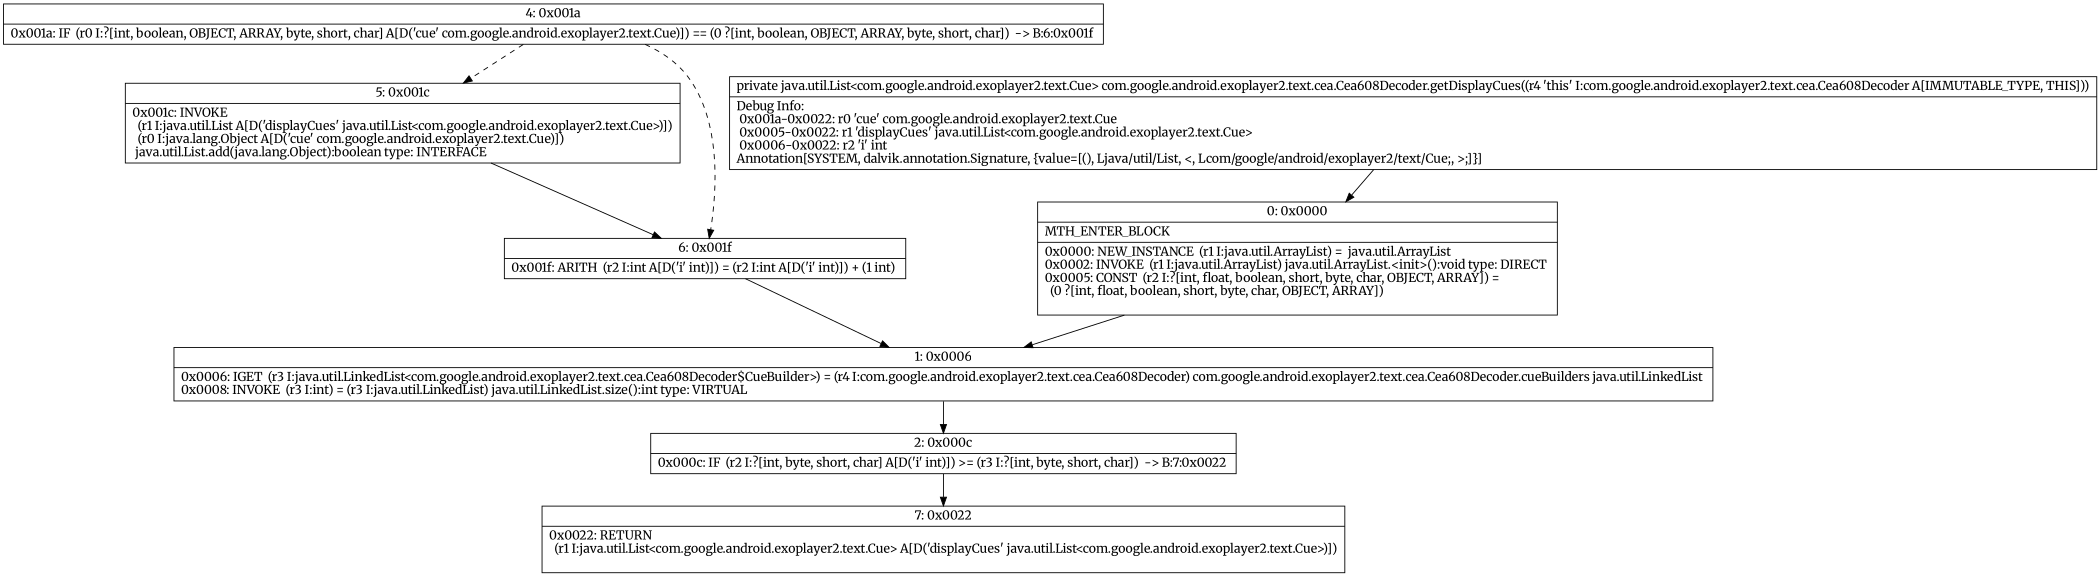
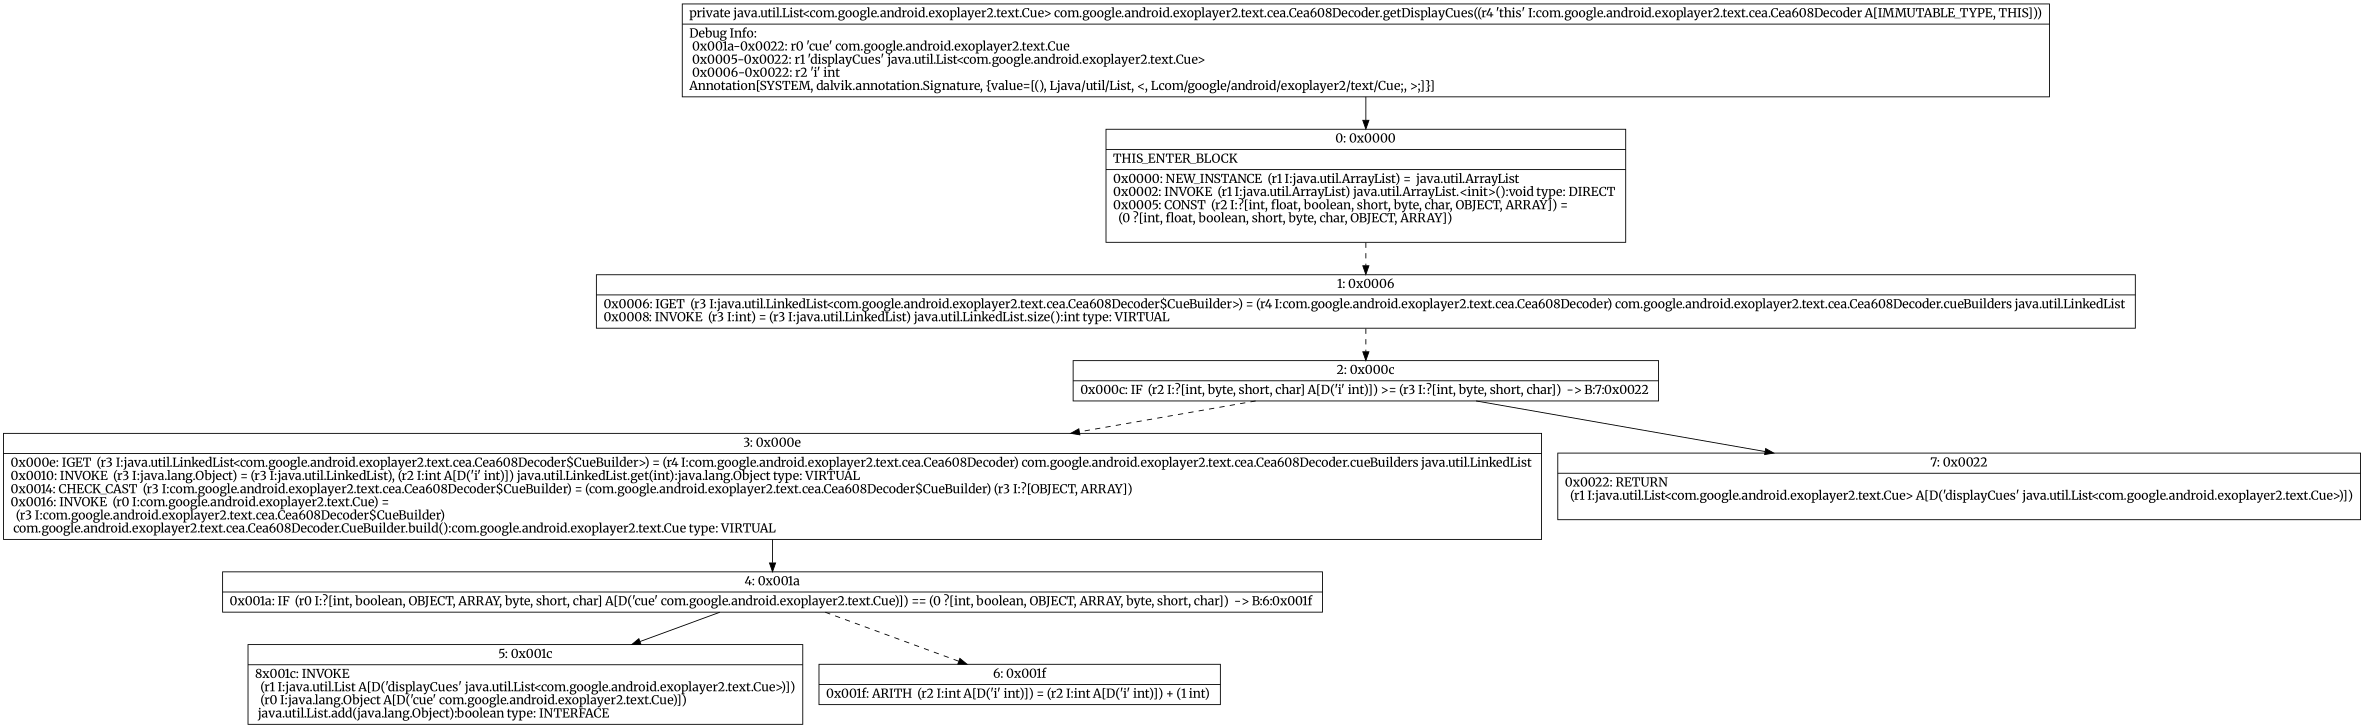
(497, 61) -> (680, 627)
(183, 113) -> (305, 674)
(572, 199) -> none
(1107, 232) -> (1175, 159)
(813, 311) -> none
(1078, 330) -> (1366, 254)
(943, 413) -> (1366, 340)
none -> (773, 486)
